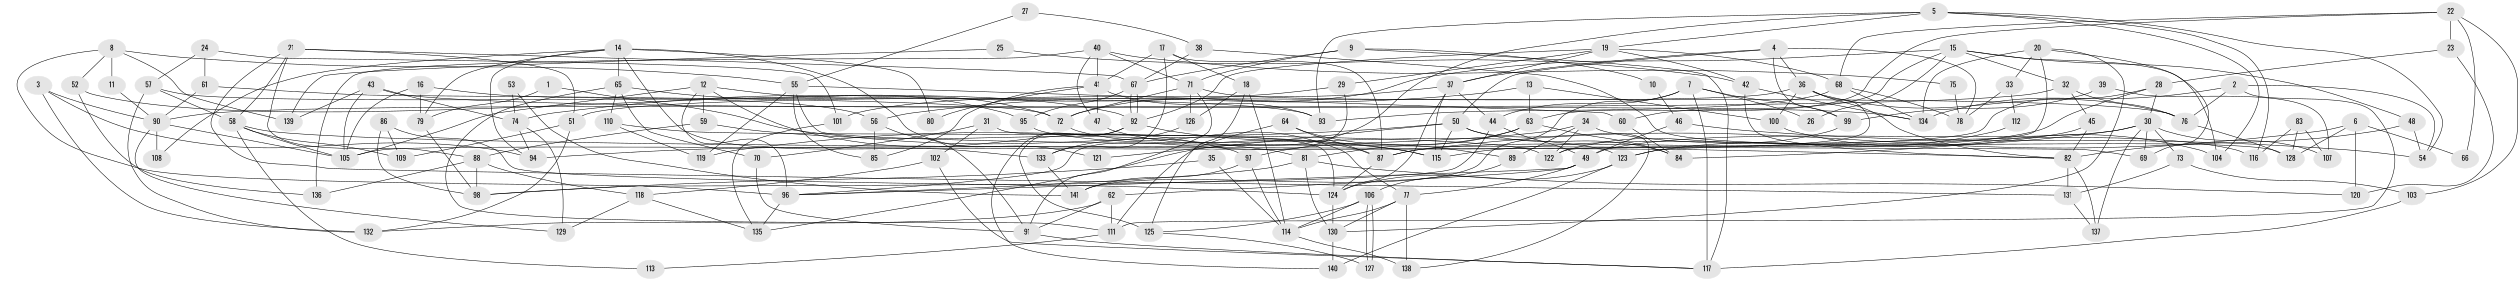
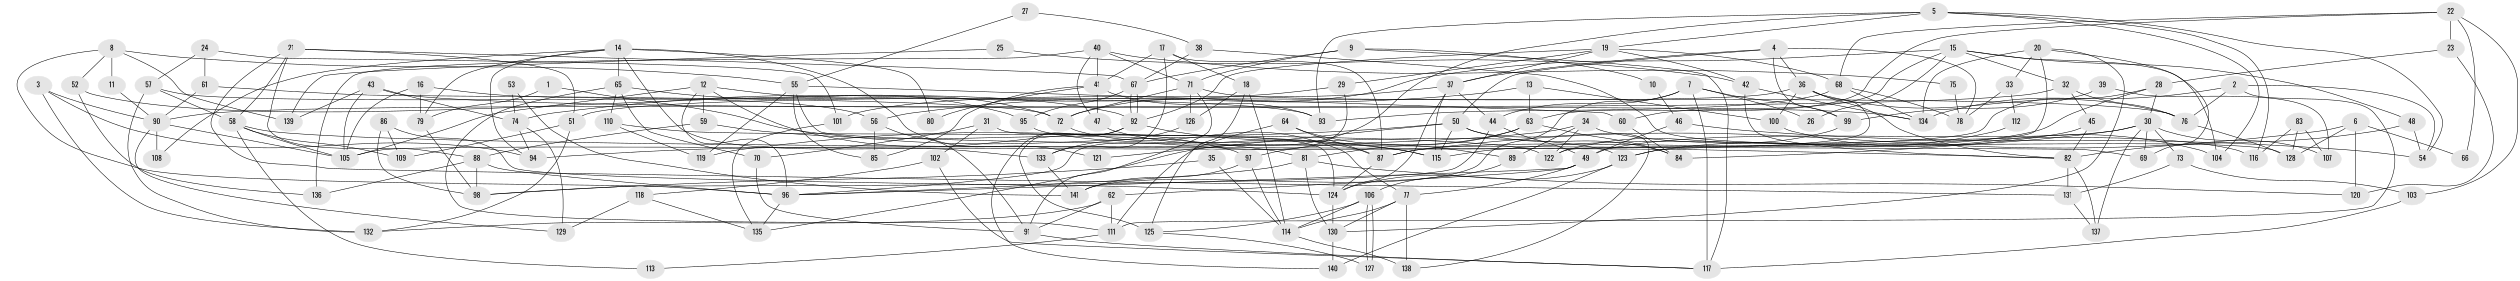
(553, 182) -> (629, 183)
